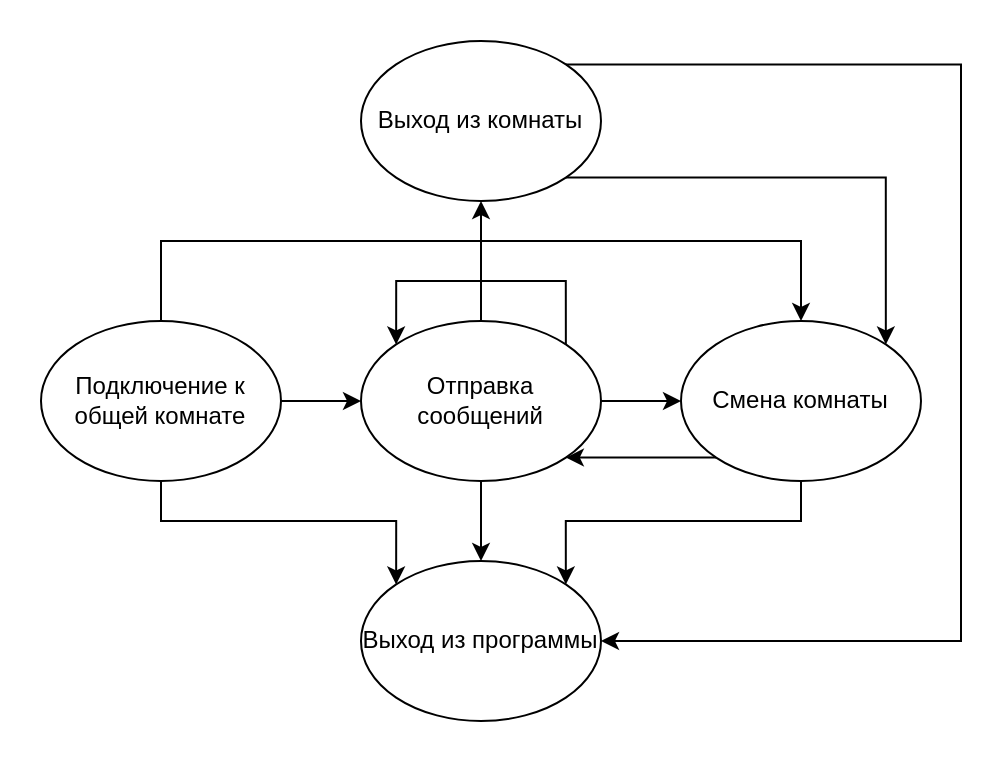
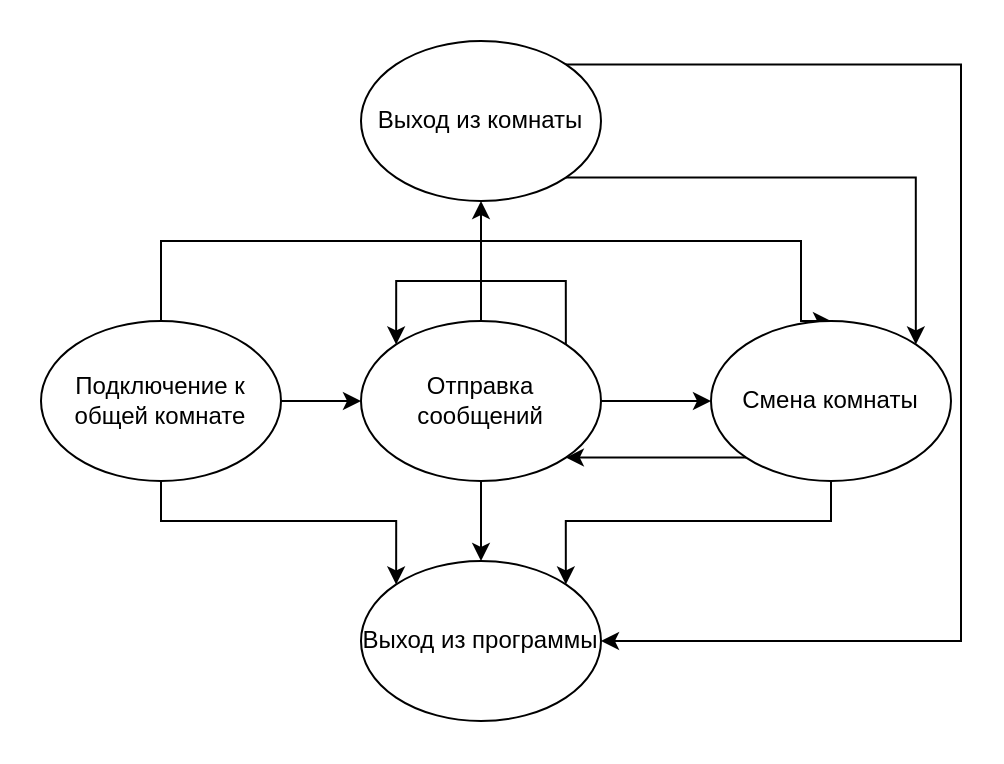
(801, 401) -> (831, 401)
